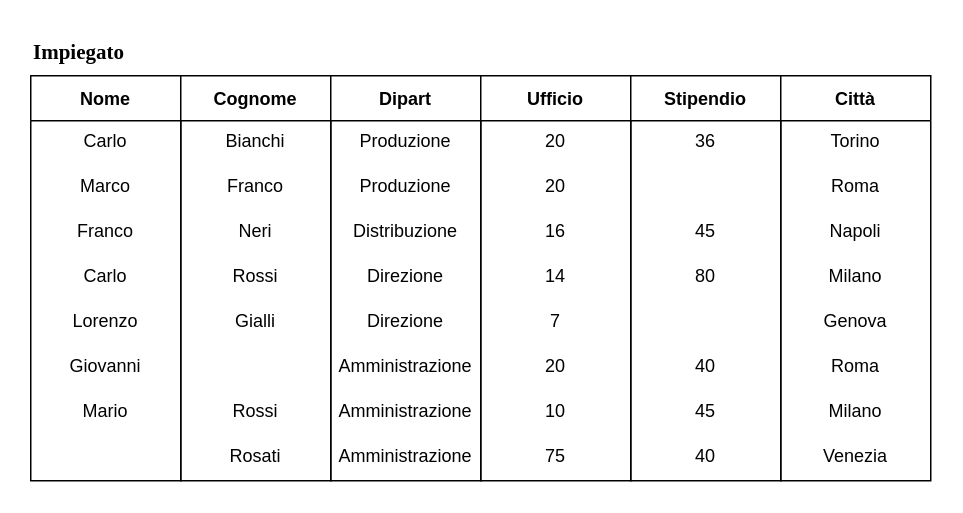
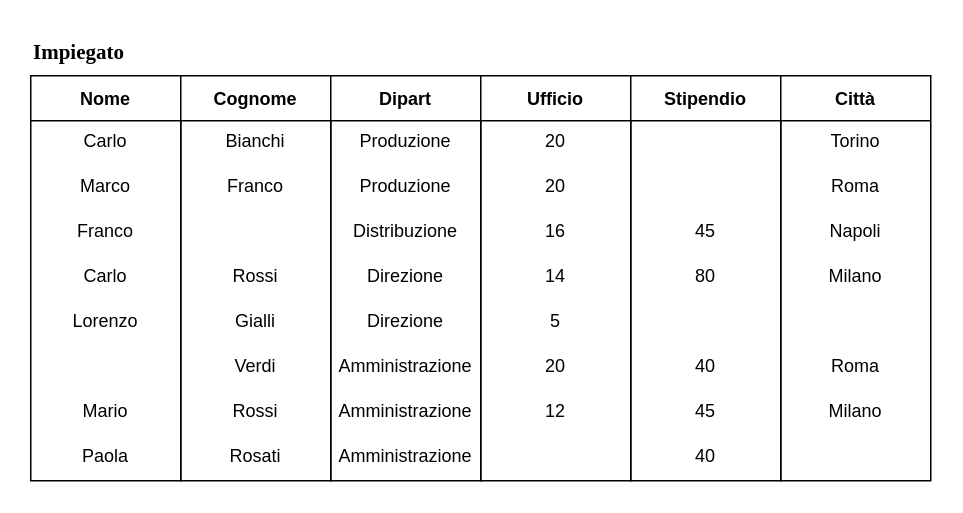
(706, 143) -> none
(256, 233) -> none
(555, 321) -> (555, 321)
(856, 323) -> none
(106, 368) -> none
none -> (256, 368)
(555, 411) -> (555, 411)
none -> (106, 458)
(556, 458) -> none
(856, 458) -> none
